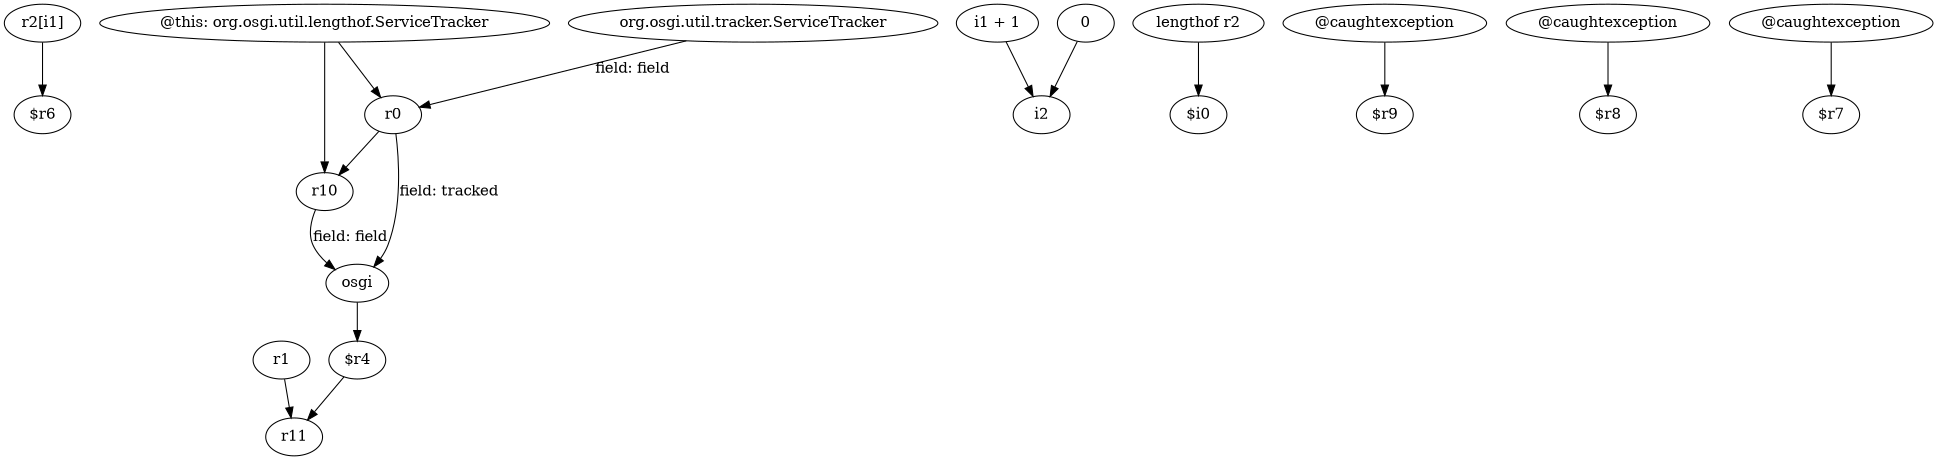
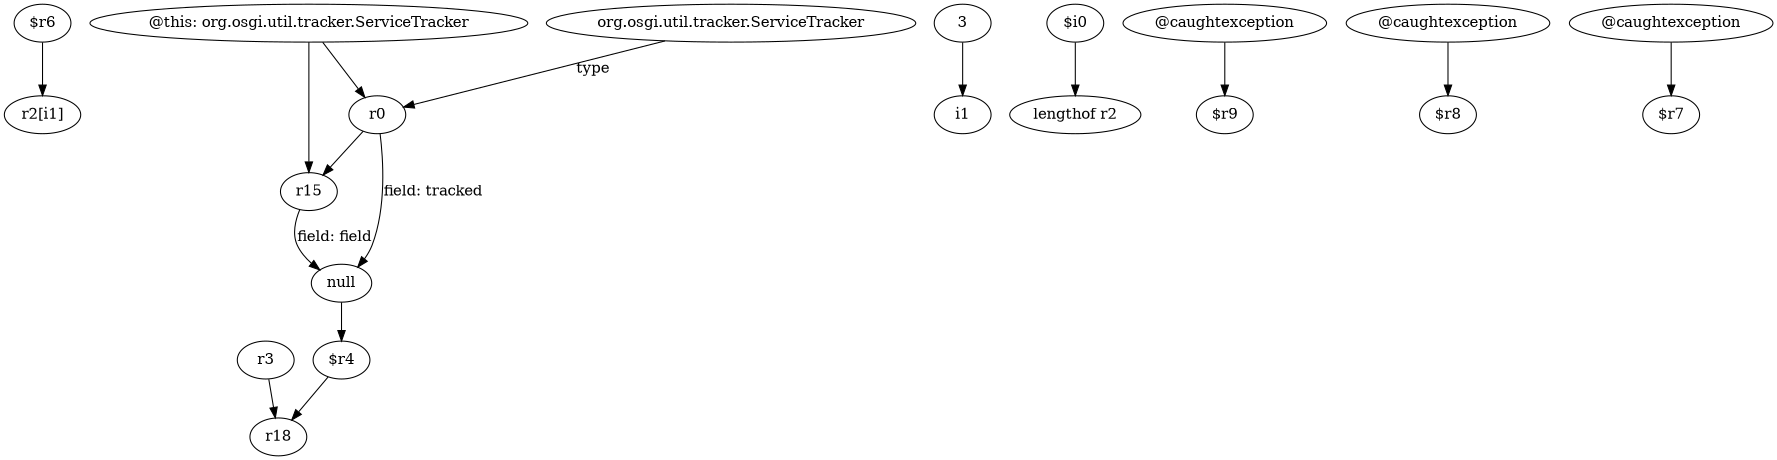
(325, 23) -> (309, 23)
(997, 23) -> none
(1086, 23) -> (963, 23)
(43, 64) -> (43, 64)
(1198, 64) -> (1075, 64)
(633, 69) -> (593, 69)
(1042, 115) -> (963, 115)
(325, 192) -> (309, 192)
(357, 283) -> (342, 283)
(282, 360) -> (266, 360)
(294, 437) -> (278, 437)
